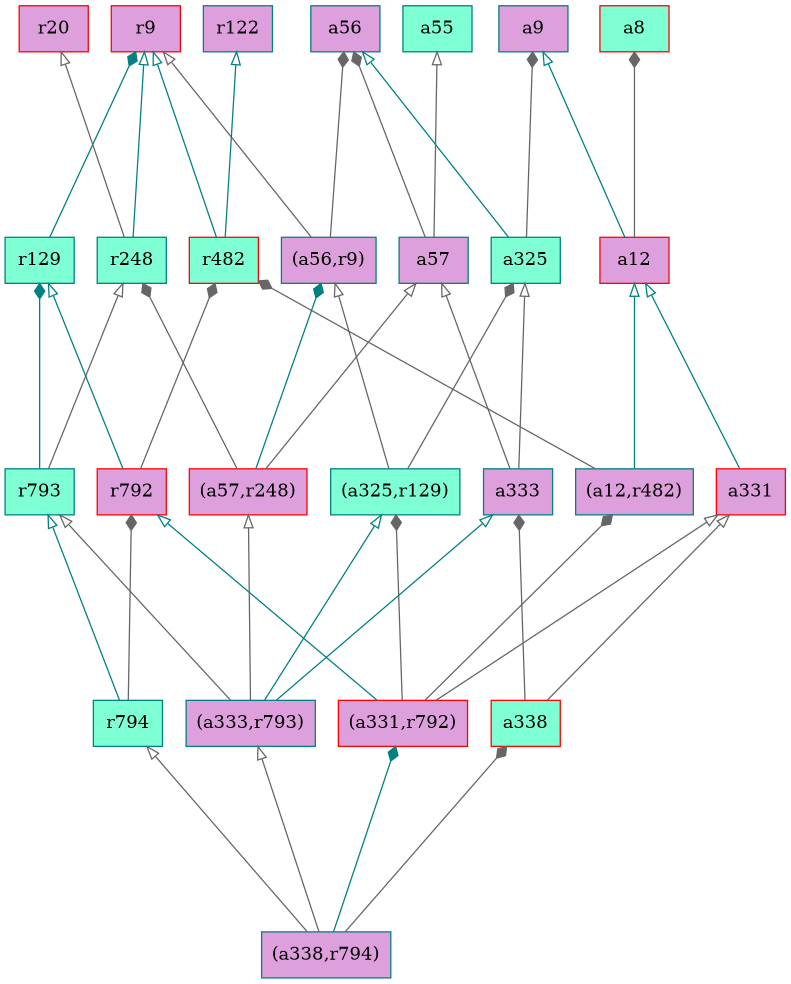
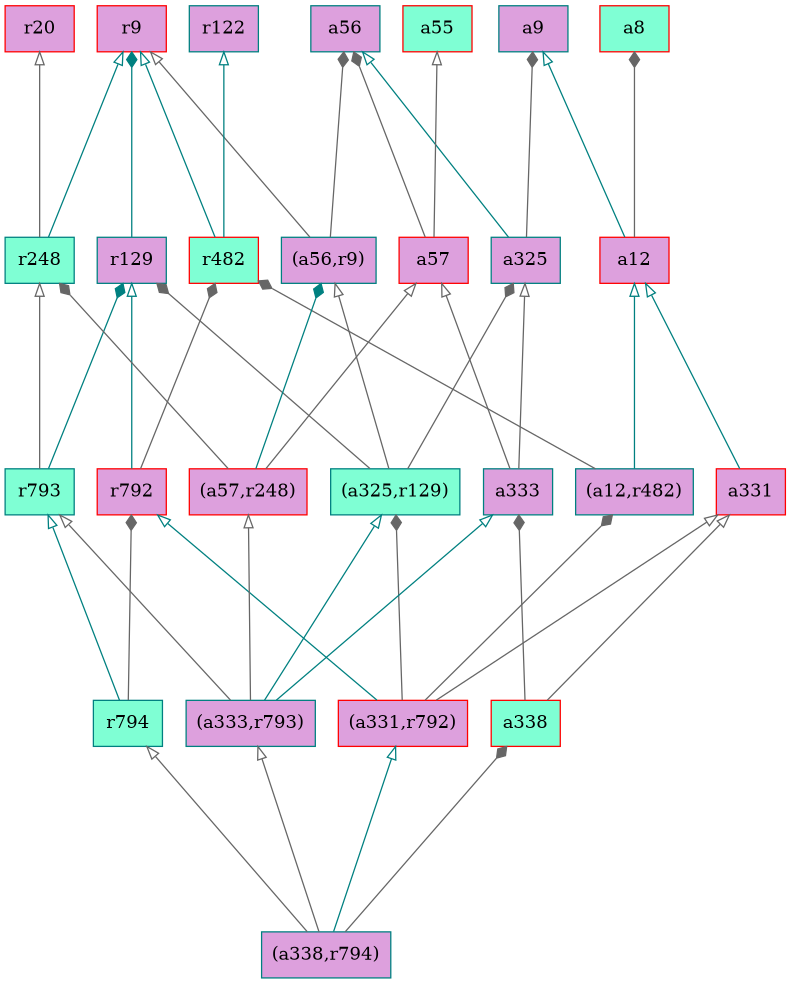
(437, 29) -> (437, 29)
(40, 260) -> (132, 260)
(434, 260) -> (434, 260)
(526, 260) -> (526, 260)
none -> (269, 381)
(362, 847) -> (362, 845)
